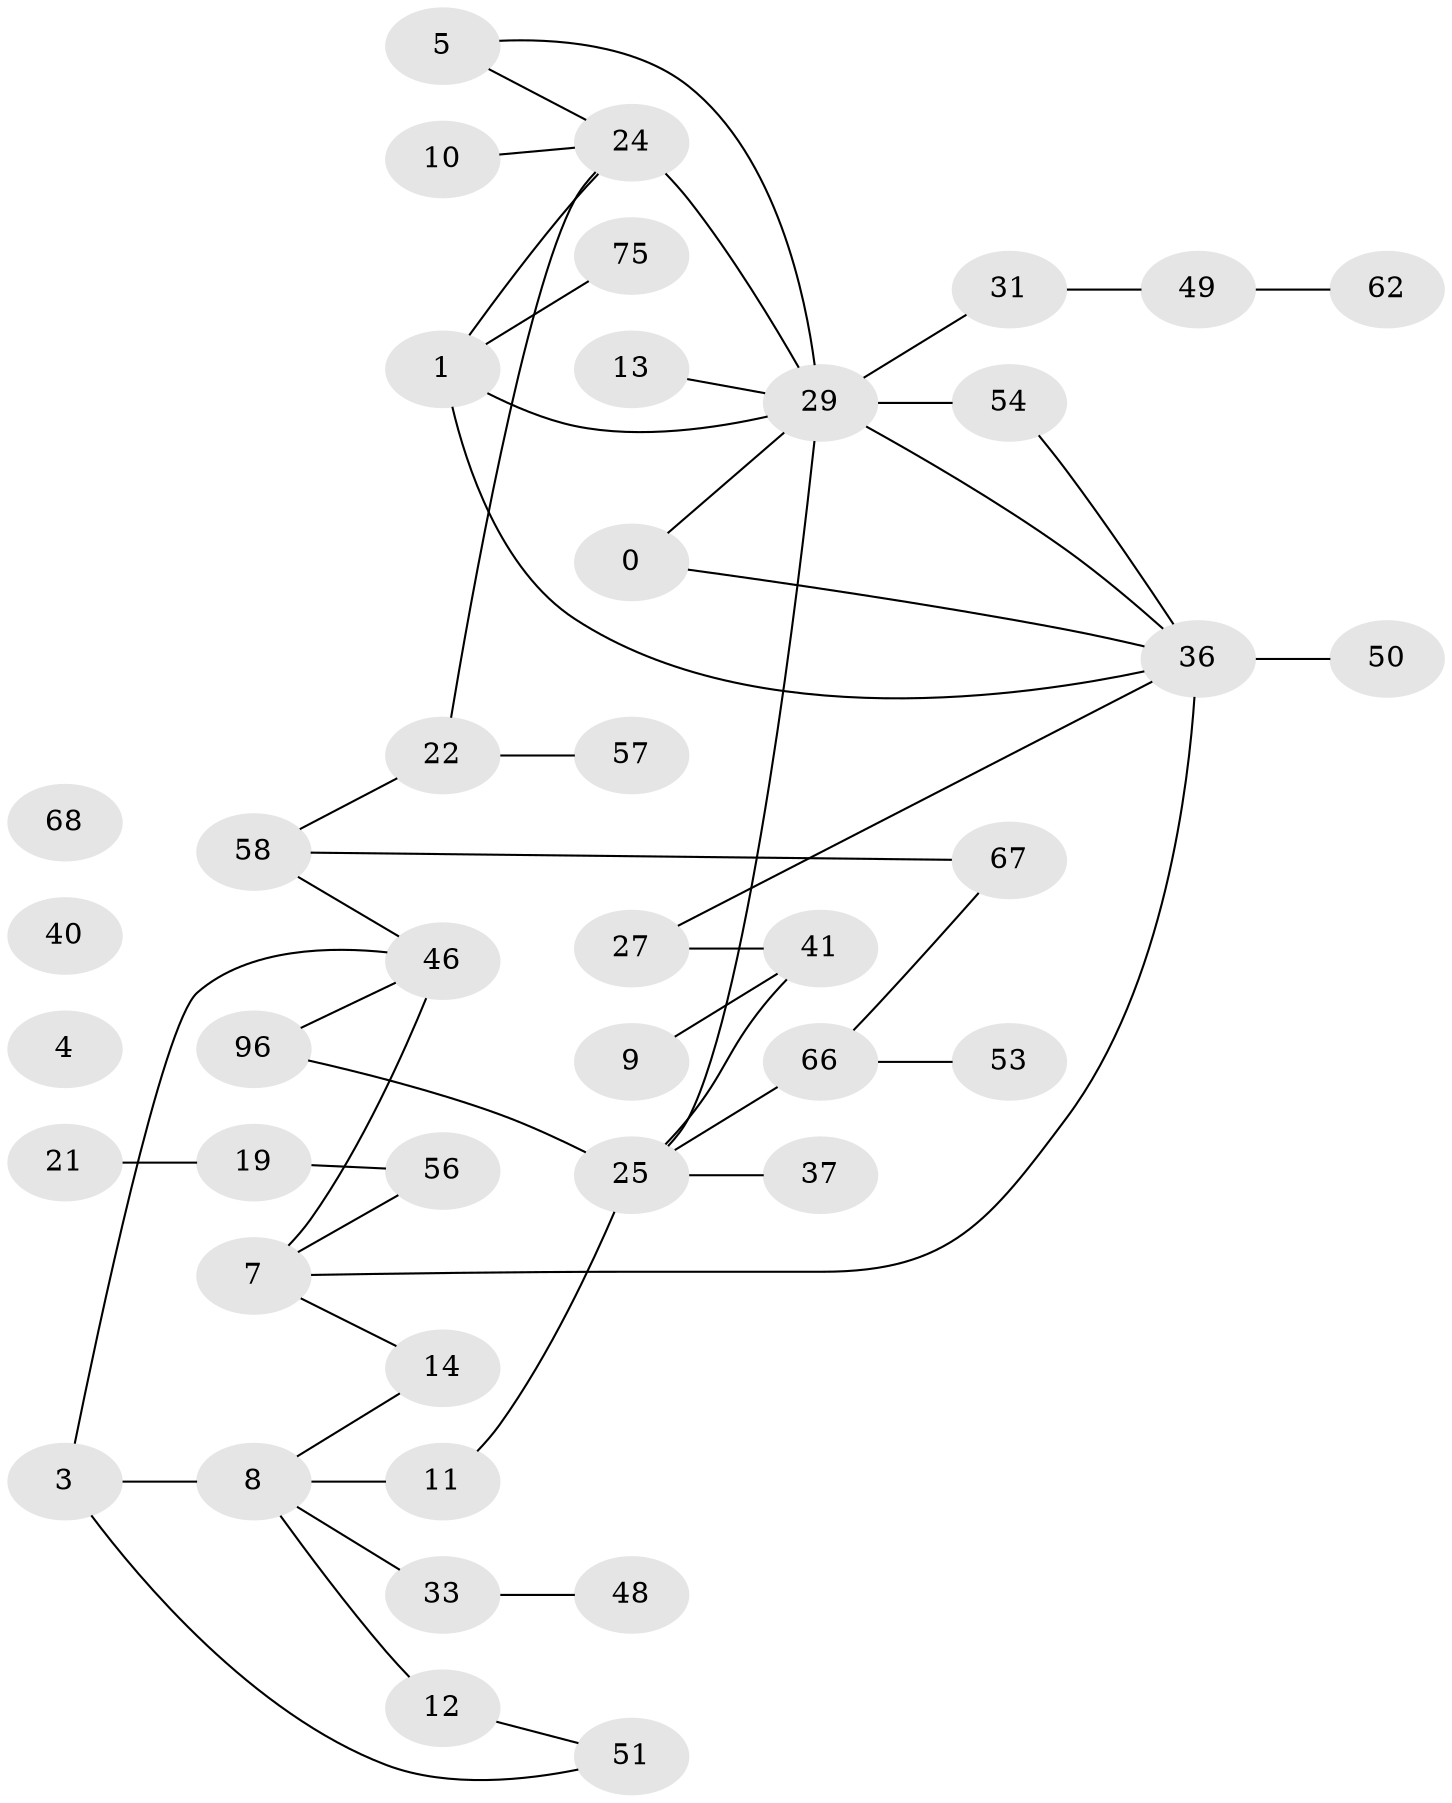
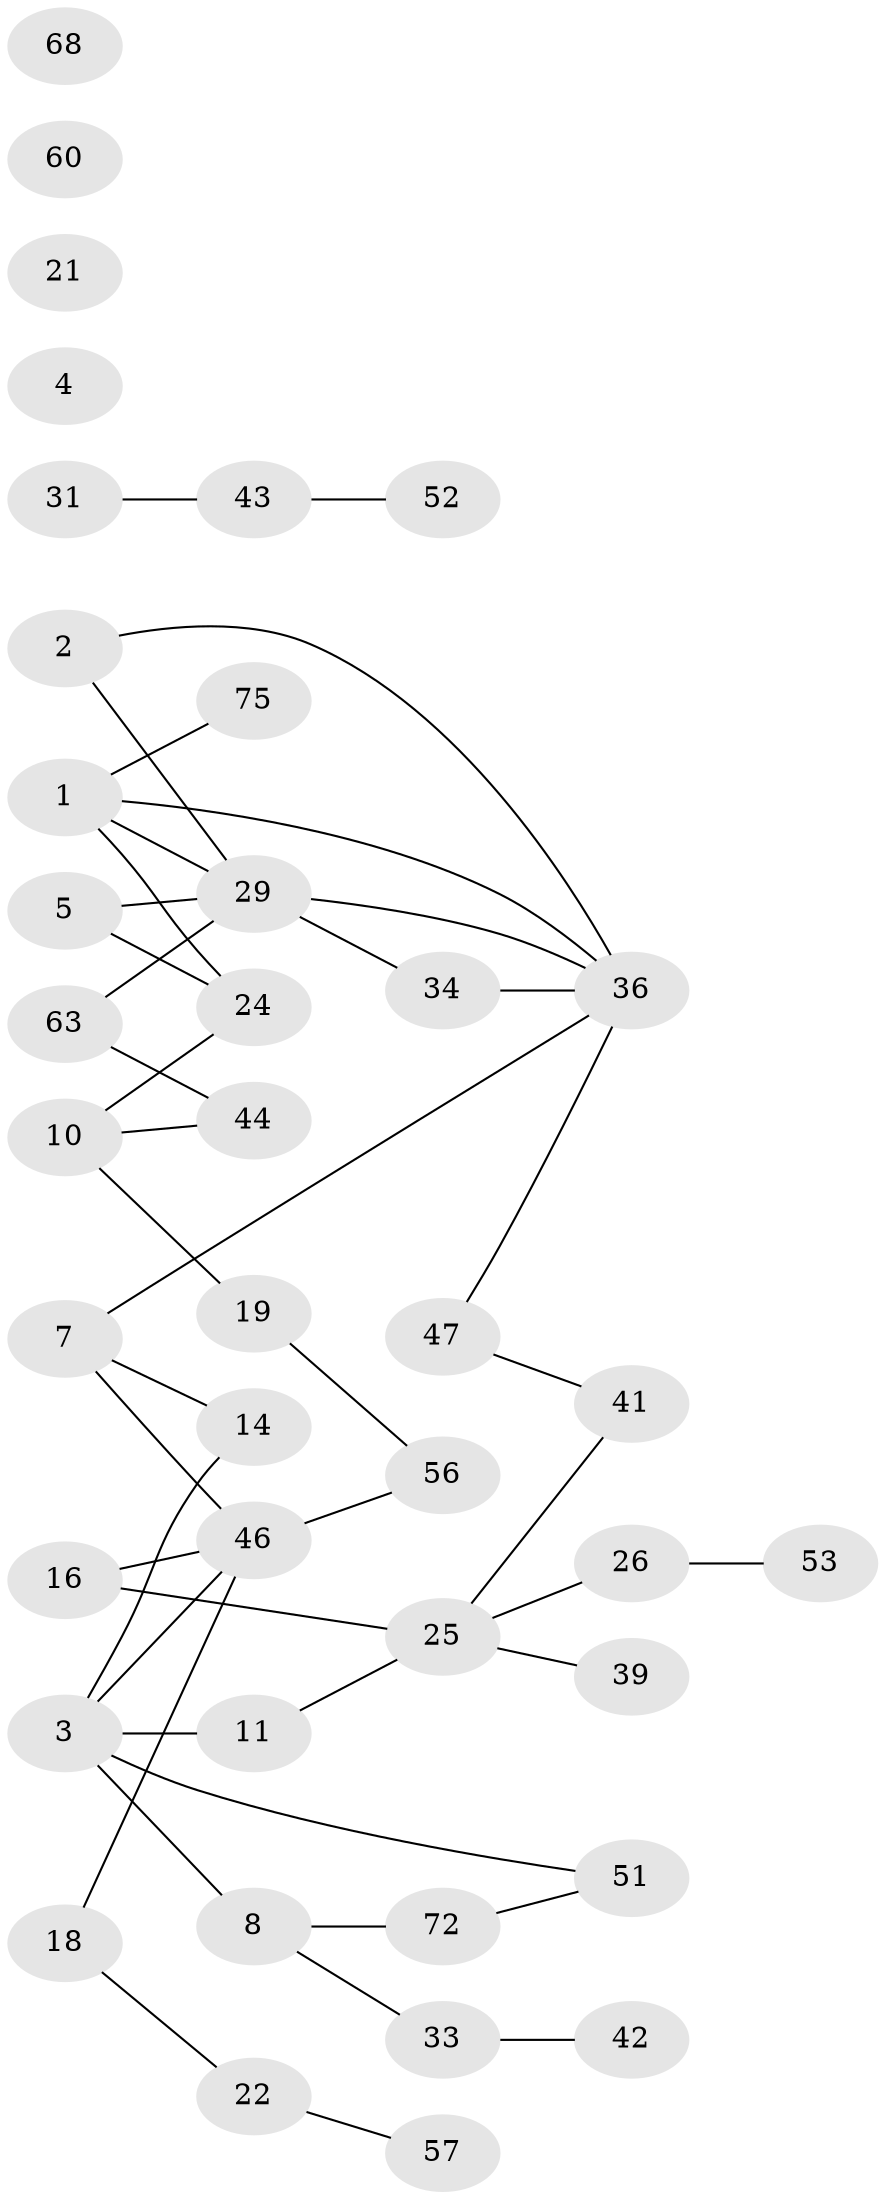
(737, 267) -> none
(1198, 290) -> (254, 499)
(1387, 290) -> (443, 499)
(915, 346) -> none
(632, 369) -> (65, 1024)
(1009, 403) -> (443, 991)
(504, 439) -> none
(632, 562) -> (65, 648)
(1387, 659) -> none
(766, 800) -> none
(254, 852) -> (65, 1943)
(1009, 860) -> none
(65, 936) -> (65, 159)
(632, 949) -> (443, 1337)
(254, 1049) -> (65, 1580)
(632, 1062) -> none
(821, 1062) -> (632, 1563)
none -> (254, 1121)
(160, 1163) -> (160, 1226)
(821, 1175) -> (632, 1677)
(348, 1224) -> (348, 1508)
(348, 1425) -> (136, 1607)
(349, 1482) -> (149, 1733)
(632, 1595) -> (632, 2040)
(443, 1708) -> (443, 1927)
